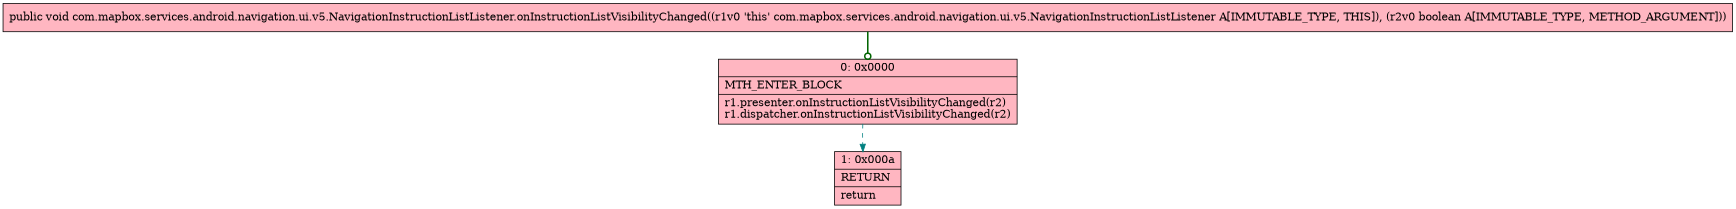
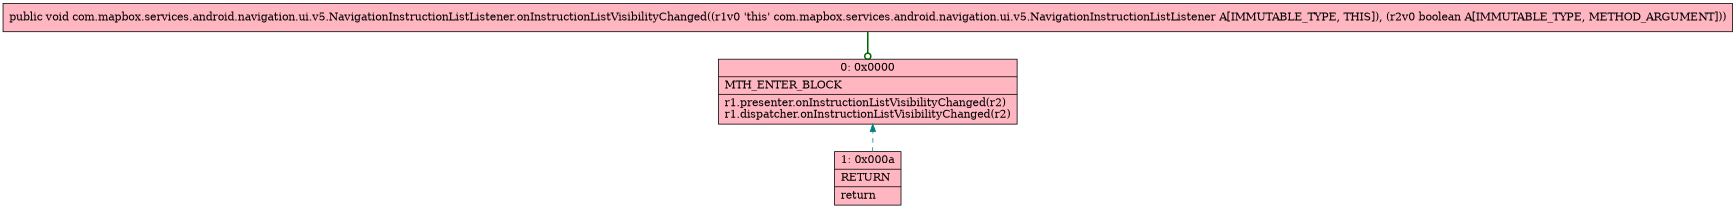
(863, 134) -> (873, 142)
